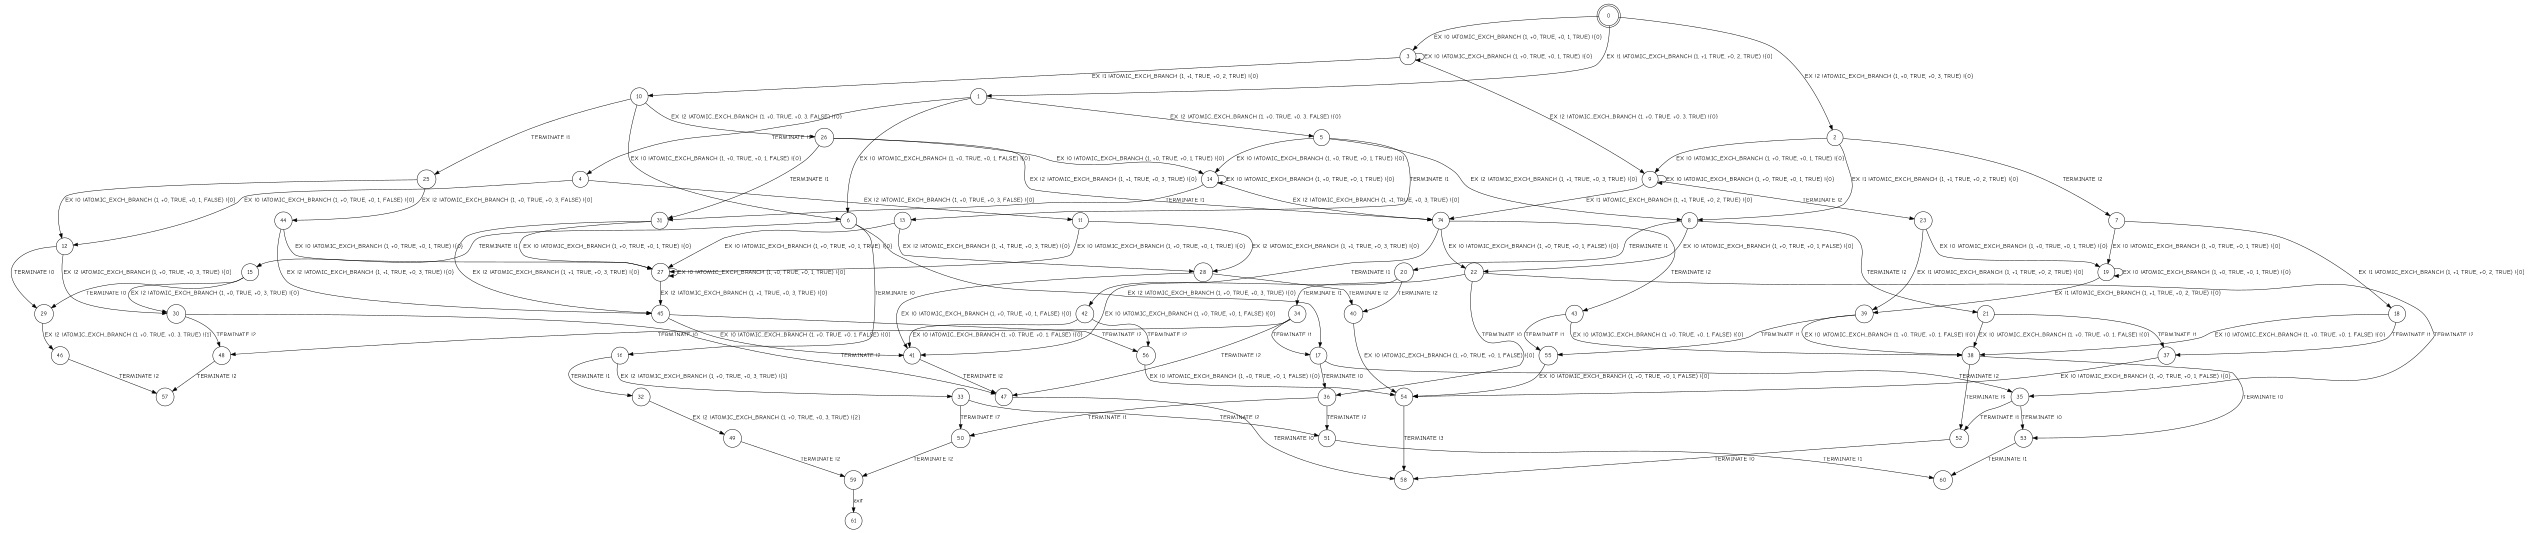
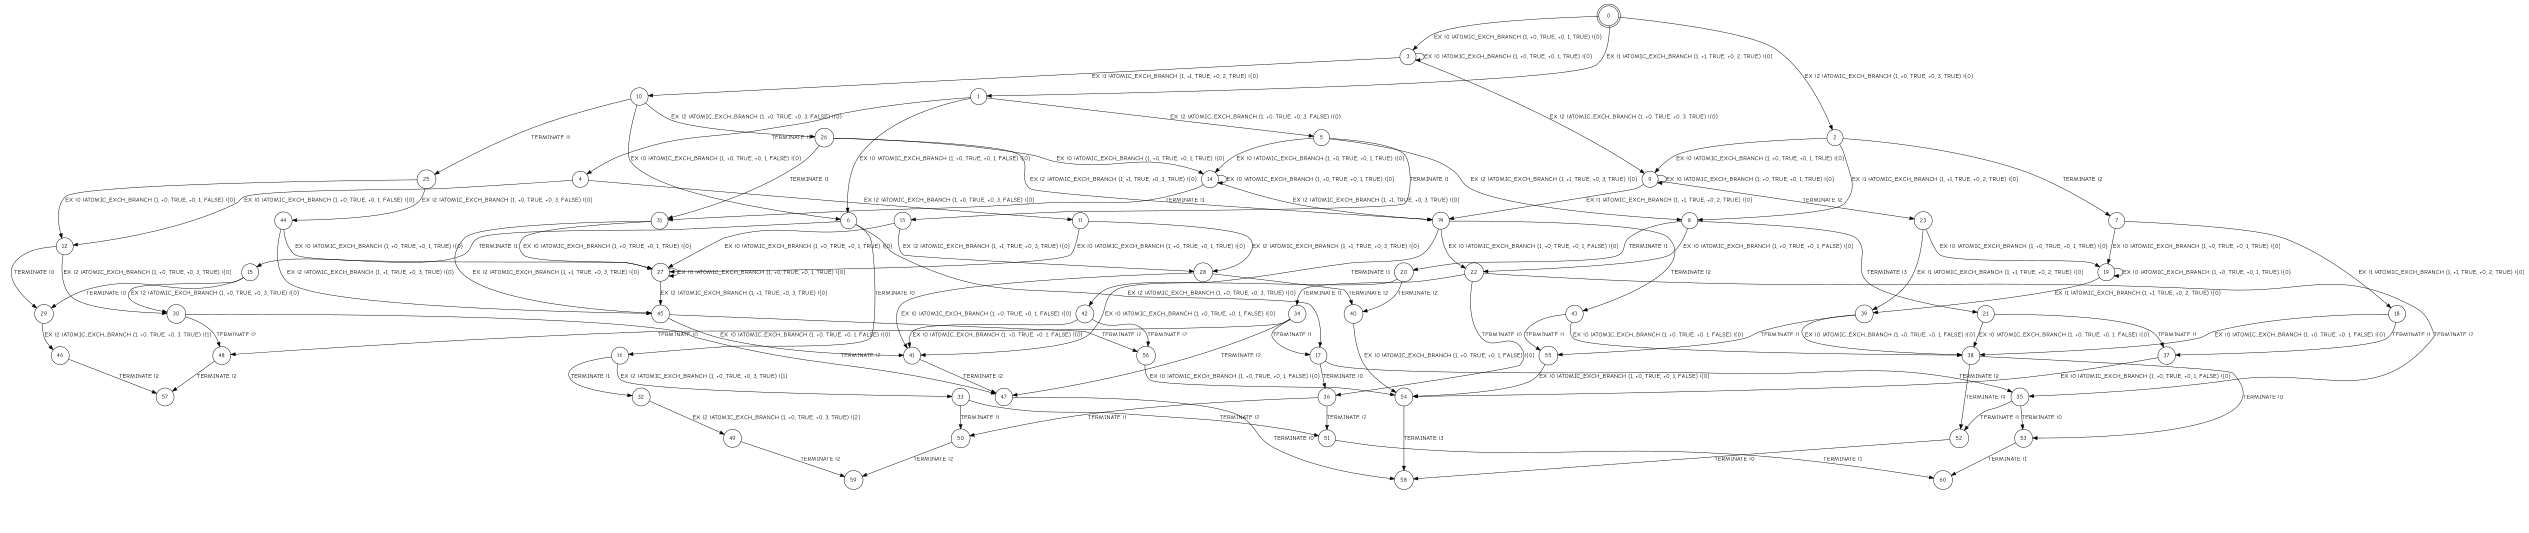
(1887, 272) -> (1887, 272)
(980, 418) -> (980, 418)
(854, 521) -> none
